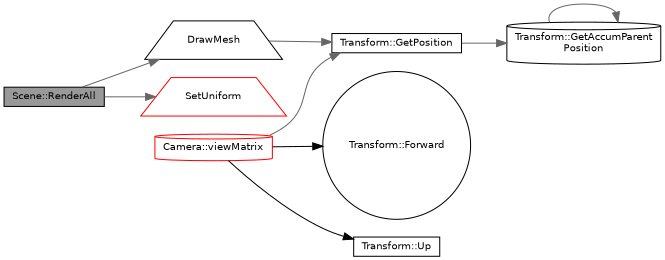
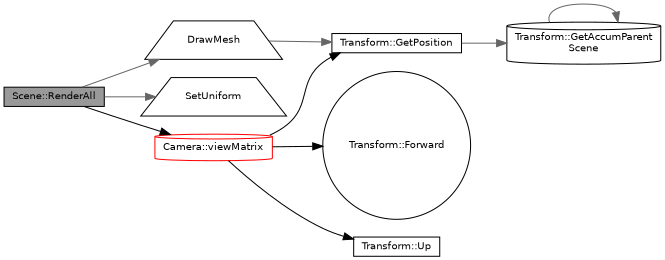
(584, 43) -> (584, 43)
(214, 97) -> (214, 97)
(303, 98) -> (303, 98)
none -> (122, 119)
